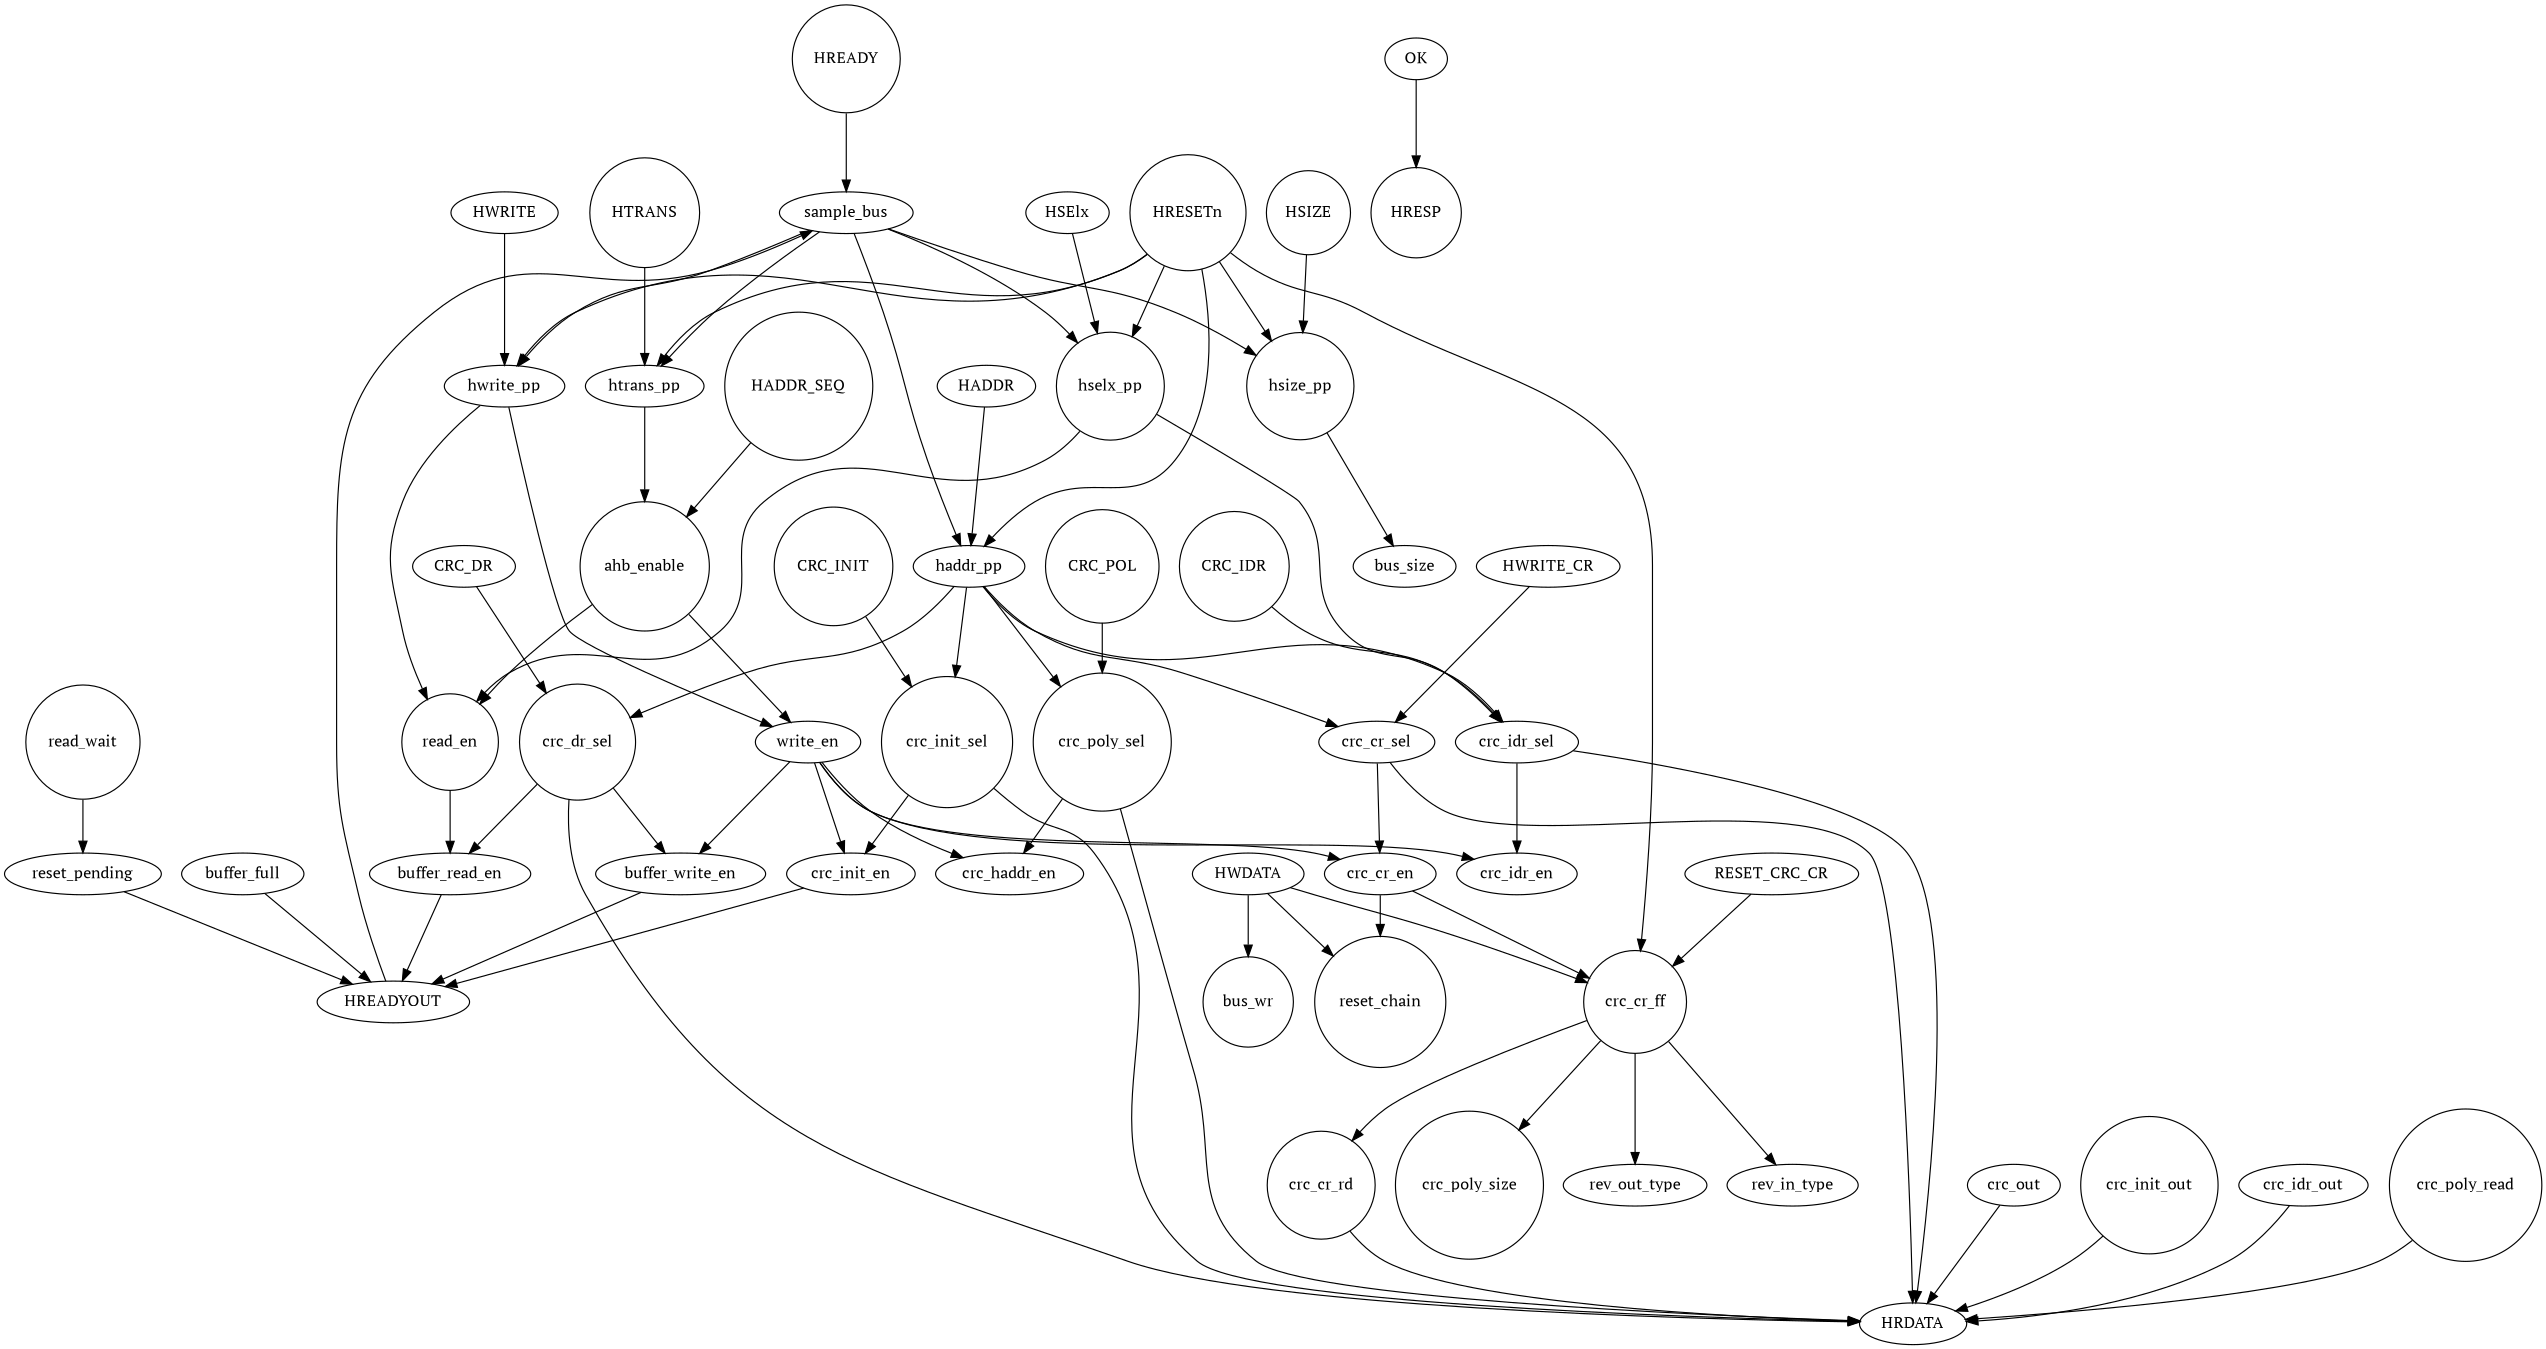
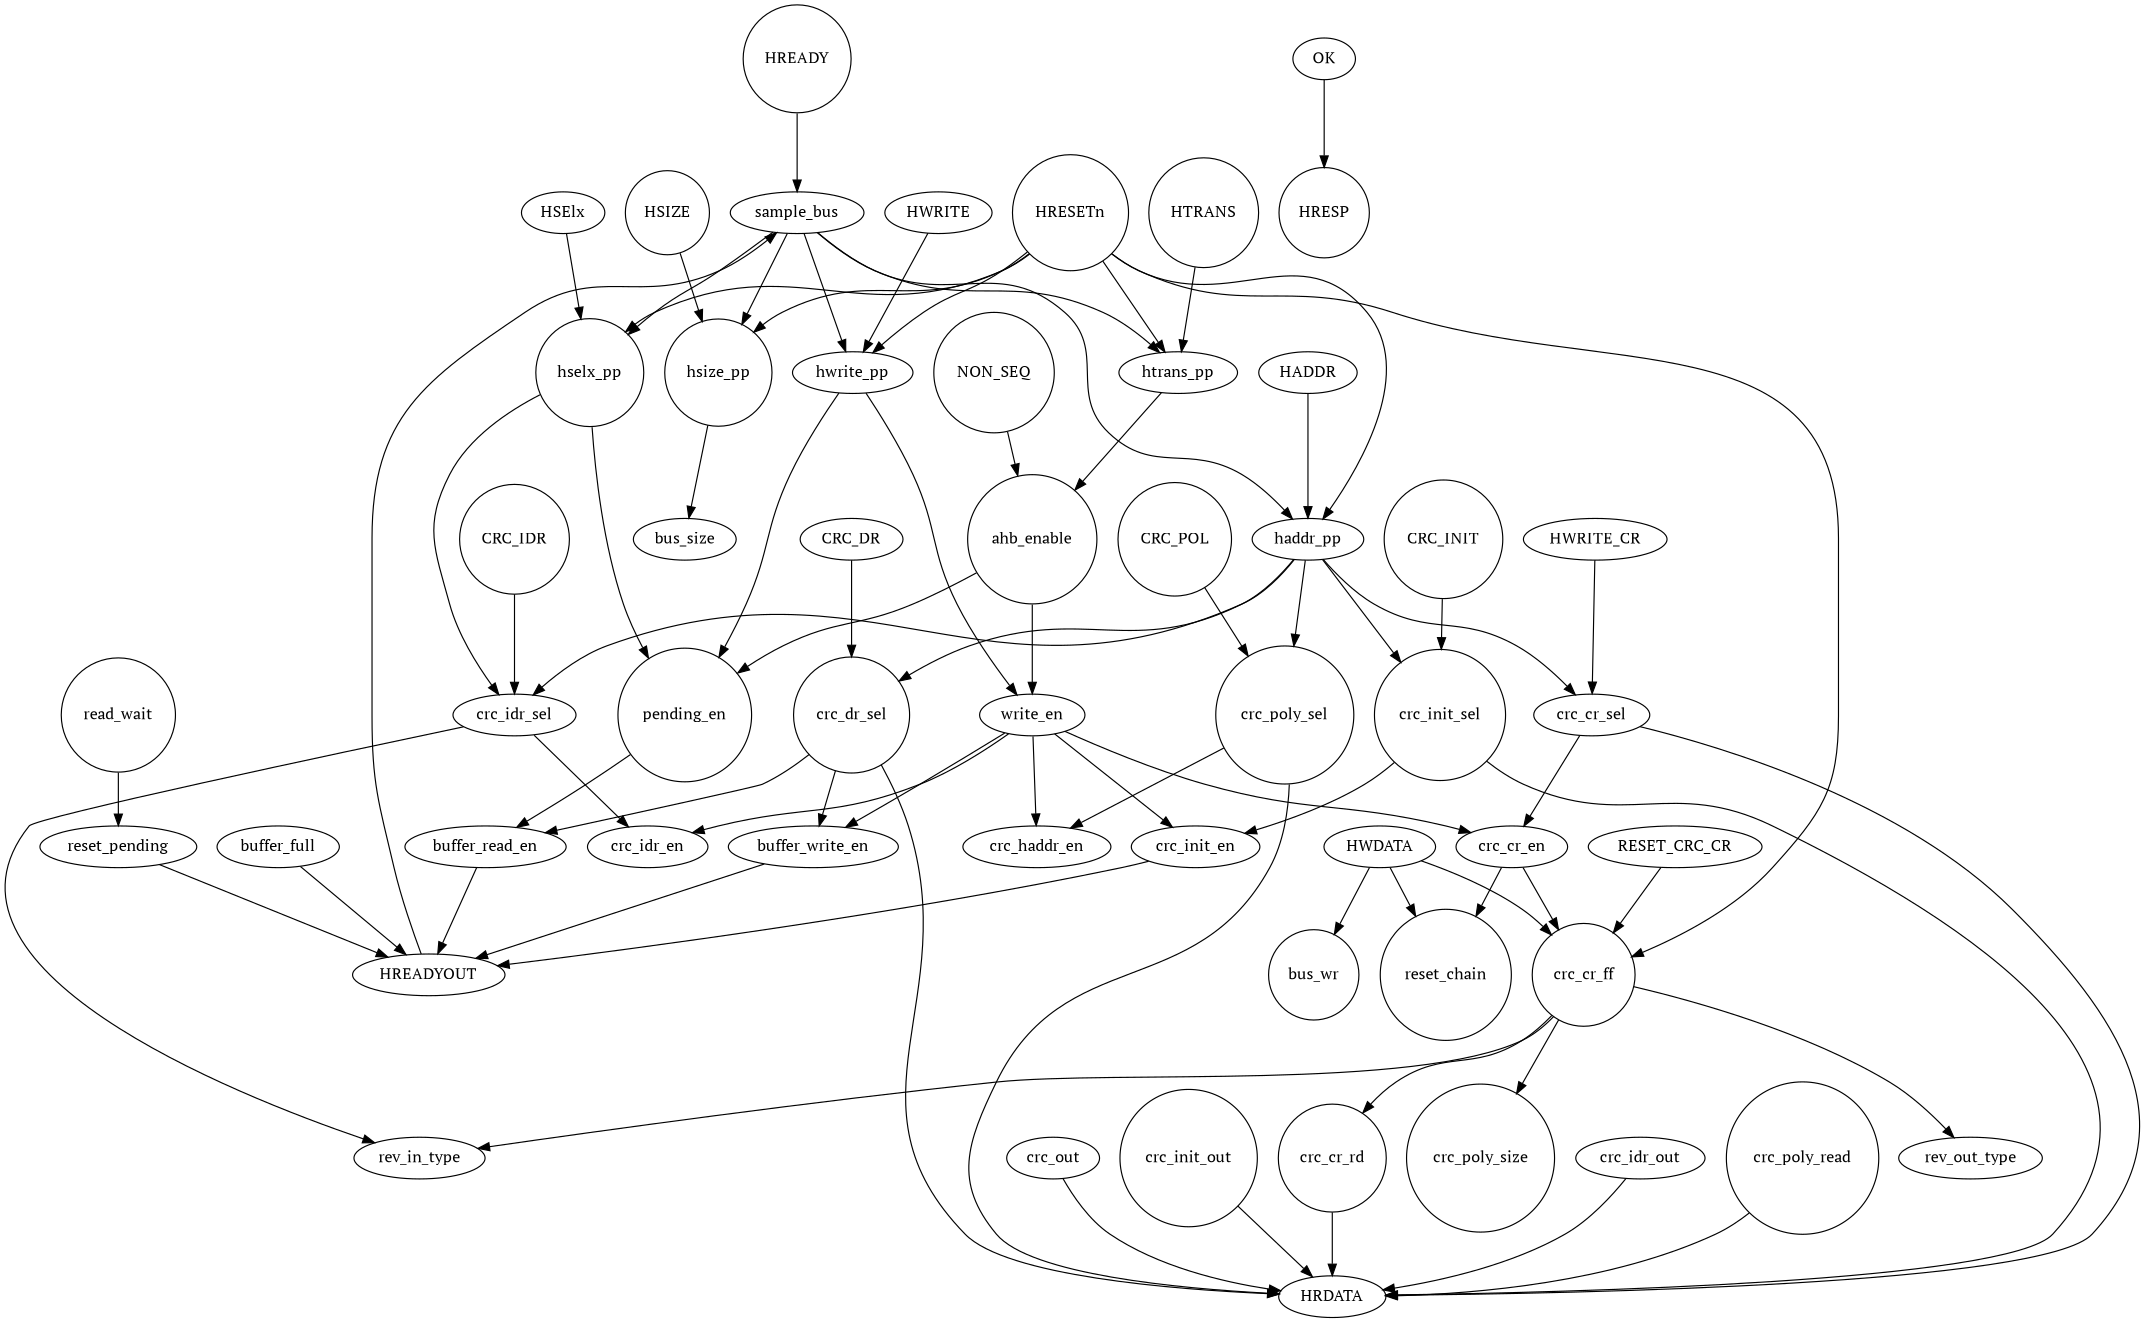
(799, 386) -> (994, 373)
(450, 742) -> (685, 715)
(1925, 894) -> (13, 861)
